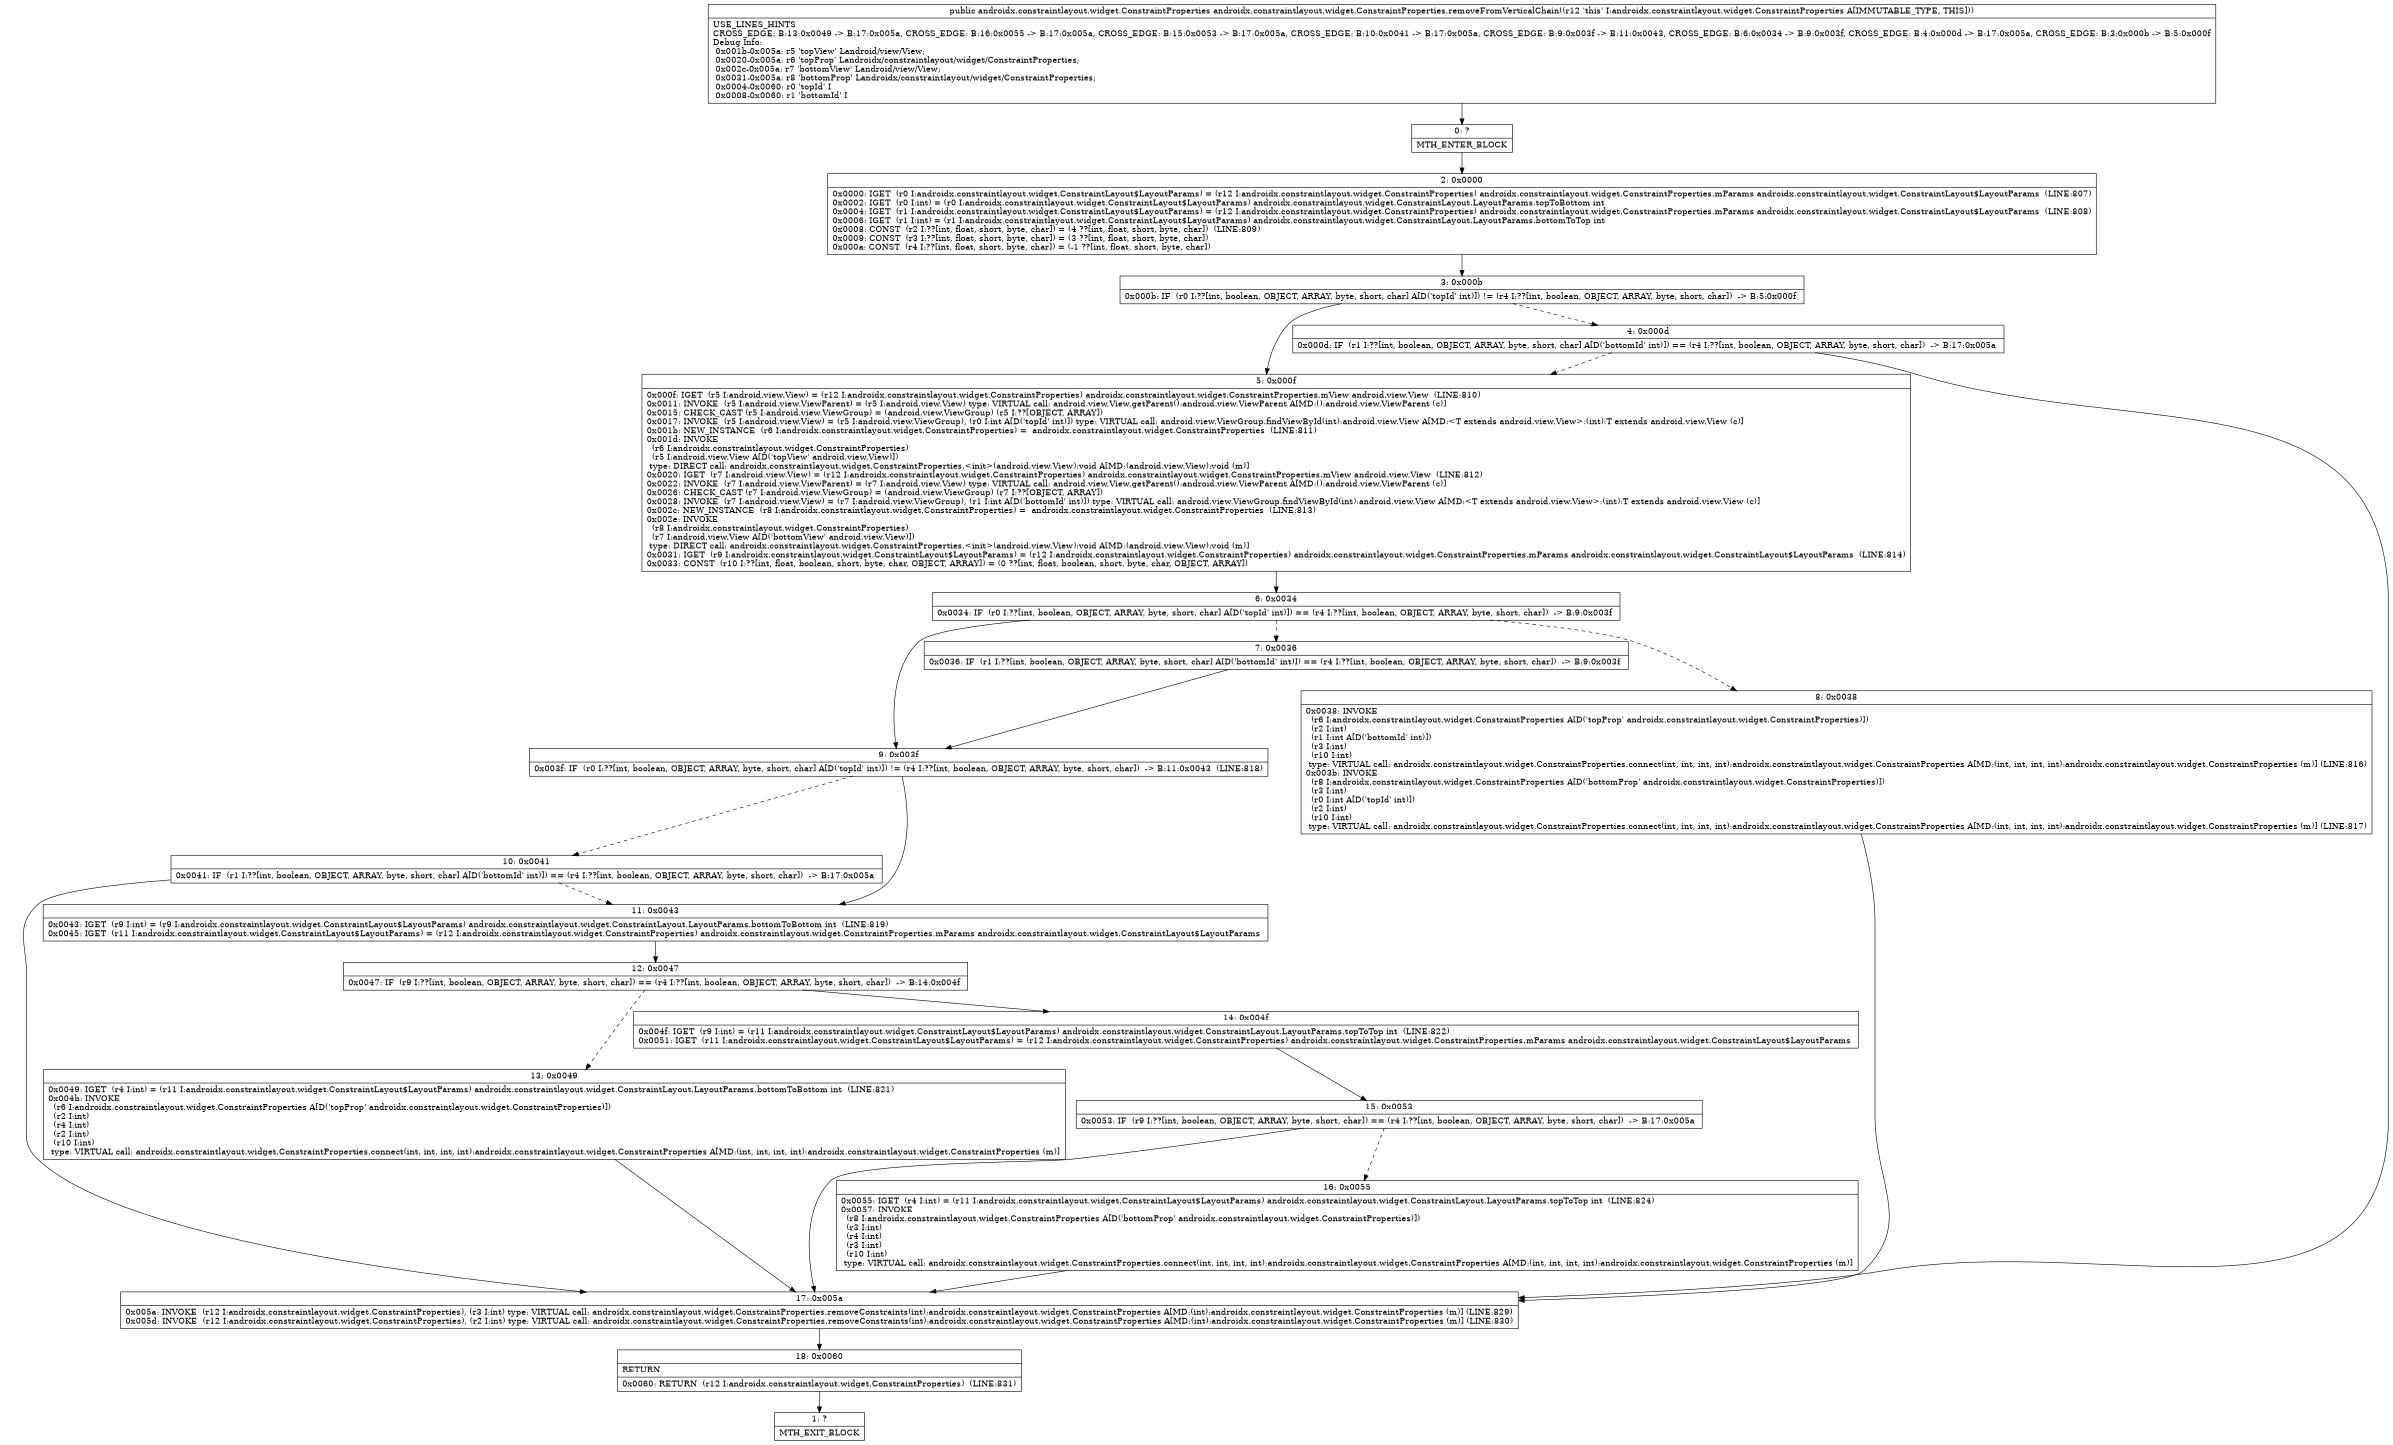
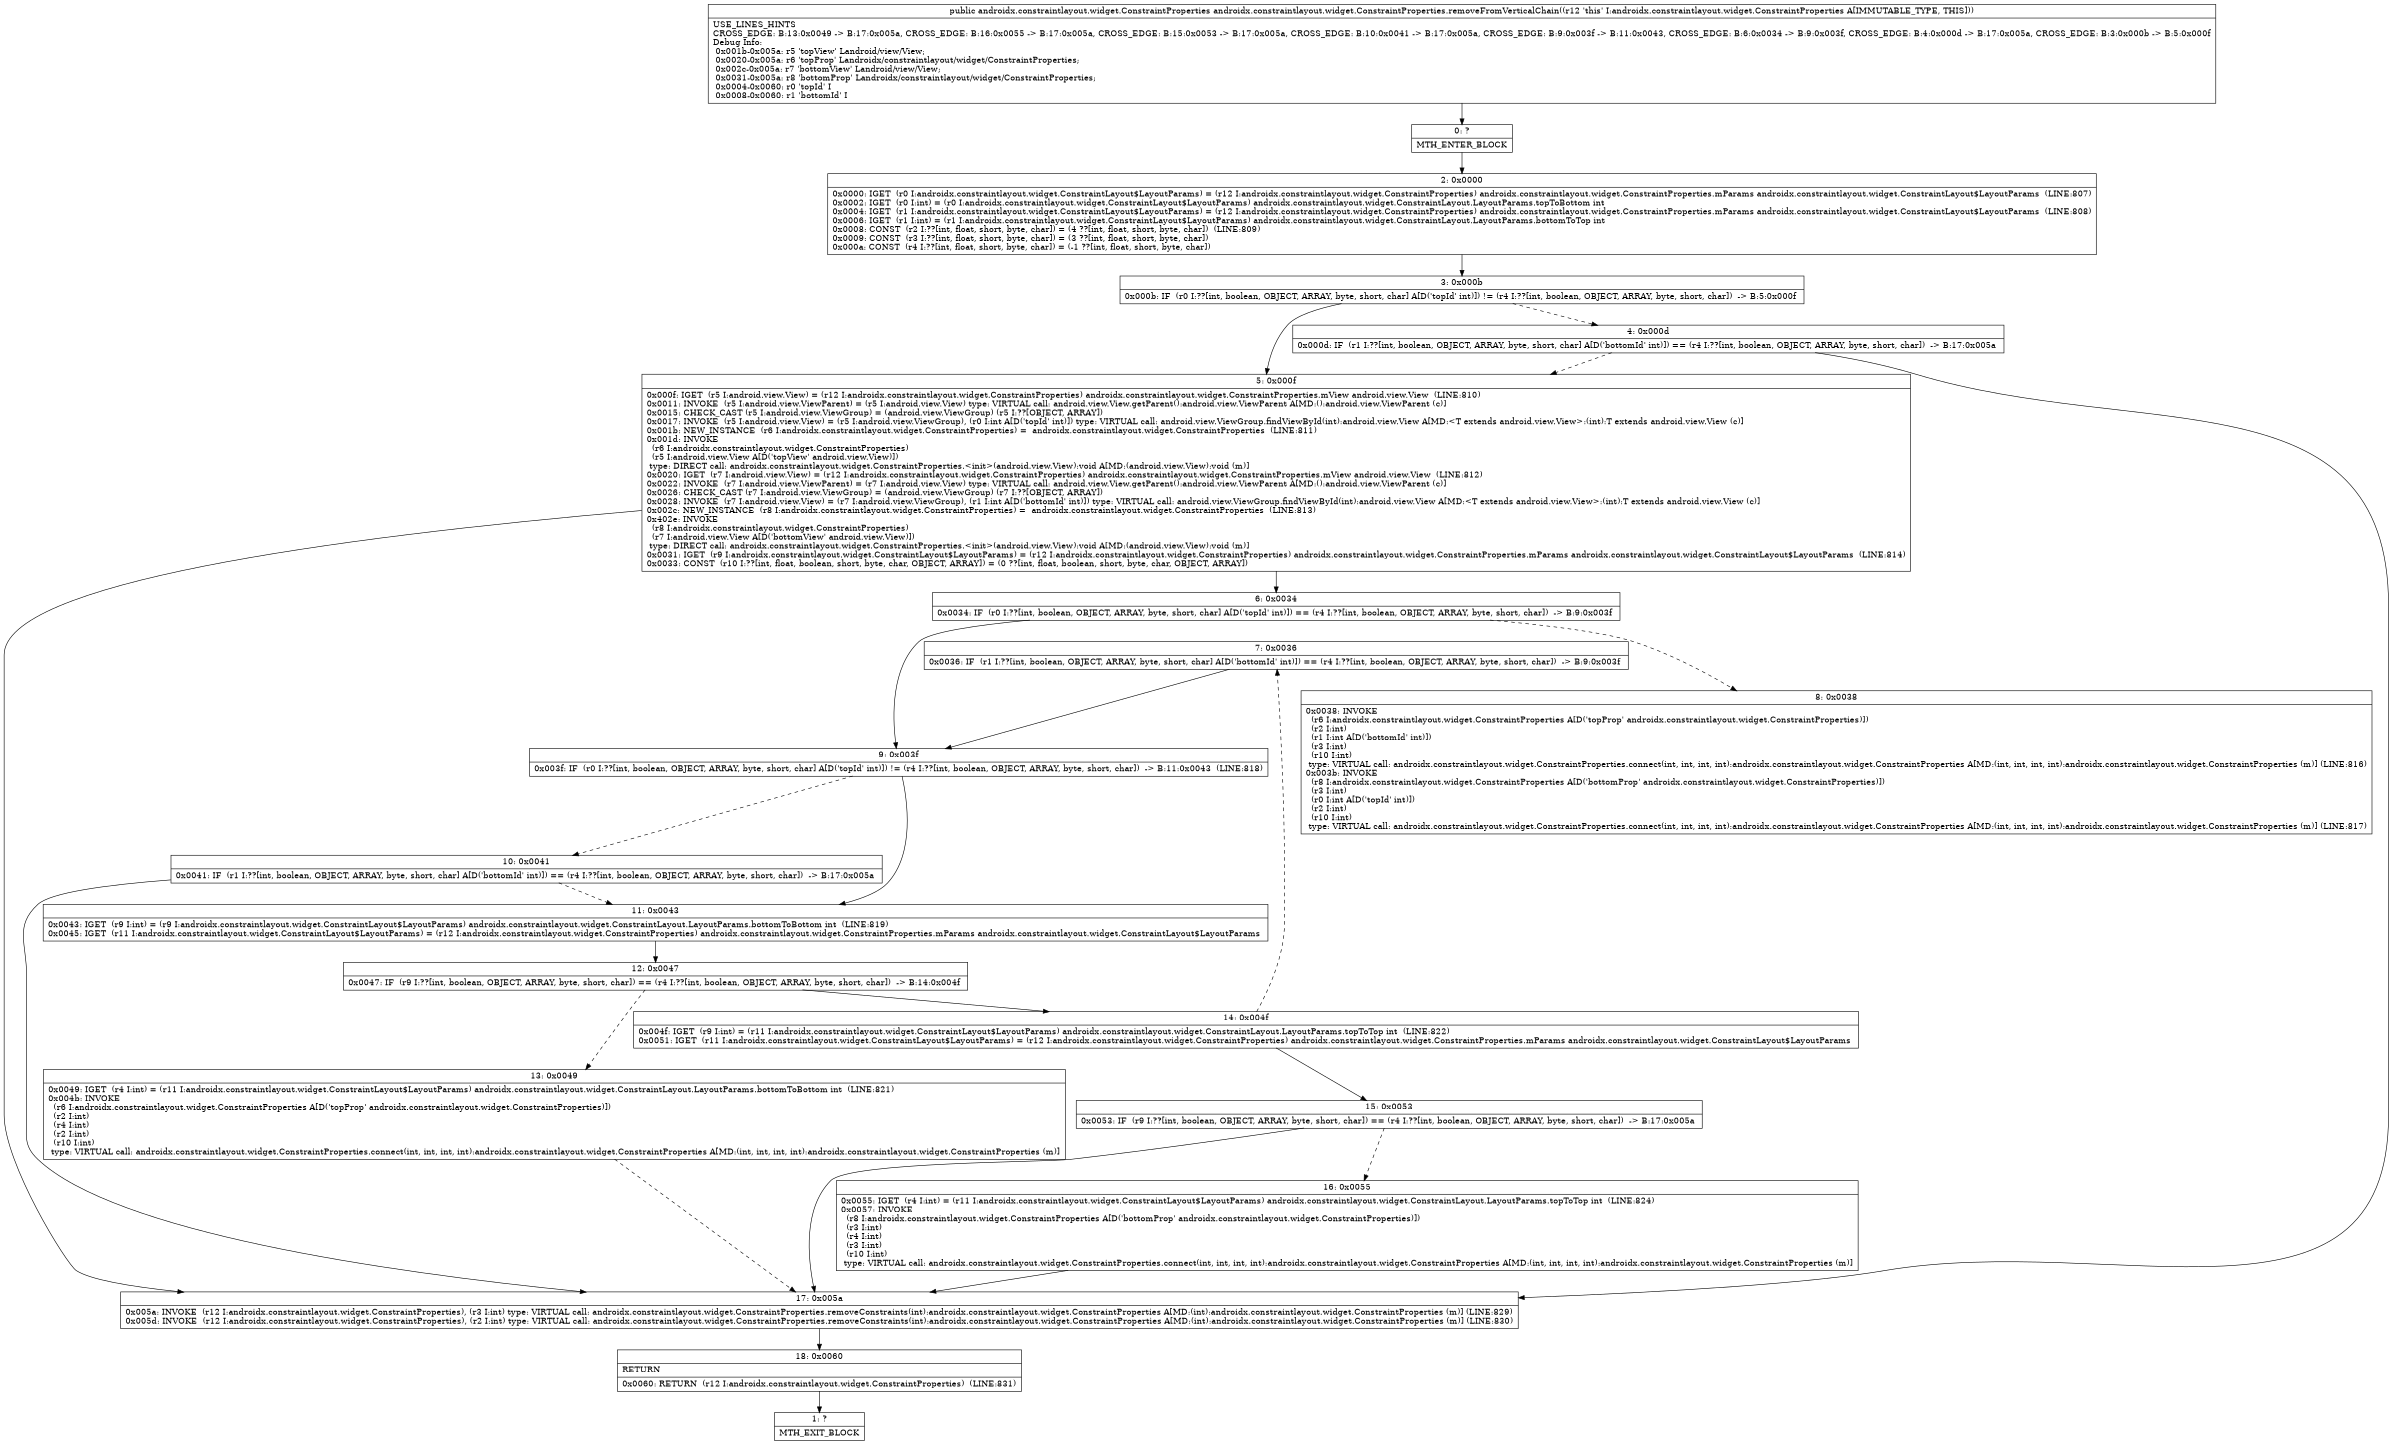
(685, 519) -> (685, 519)
(1276, 628) -> (1284, 846)
(703, 1224) -> (703, 1224)
(1888, 1225) -> (4, 690)
